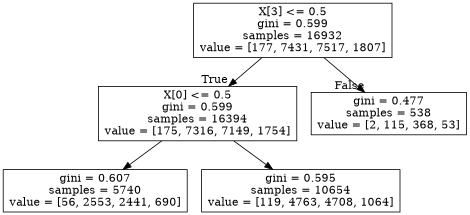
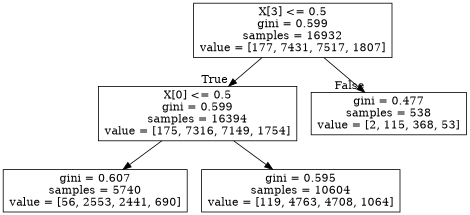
(301, 191) -> (301, 191)
